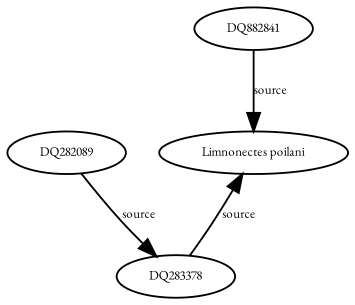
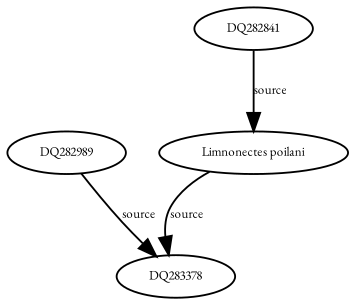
(254, 29) -> (254, 29)
(67, 153) -> (67, 153)
(212, 224) -> (177, 198)
